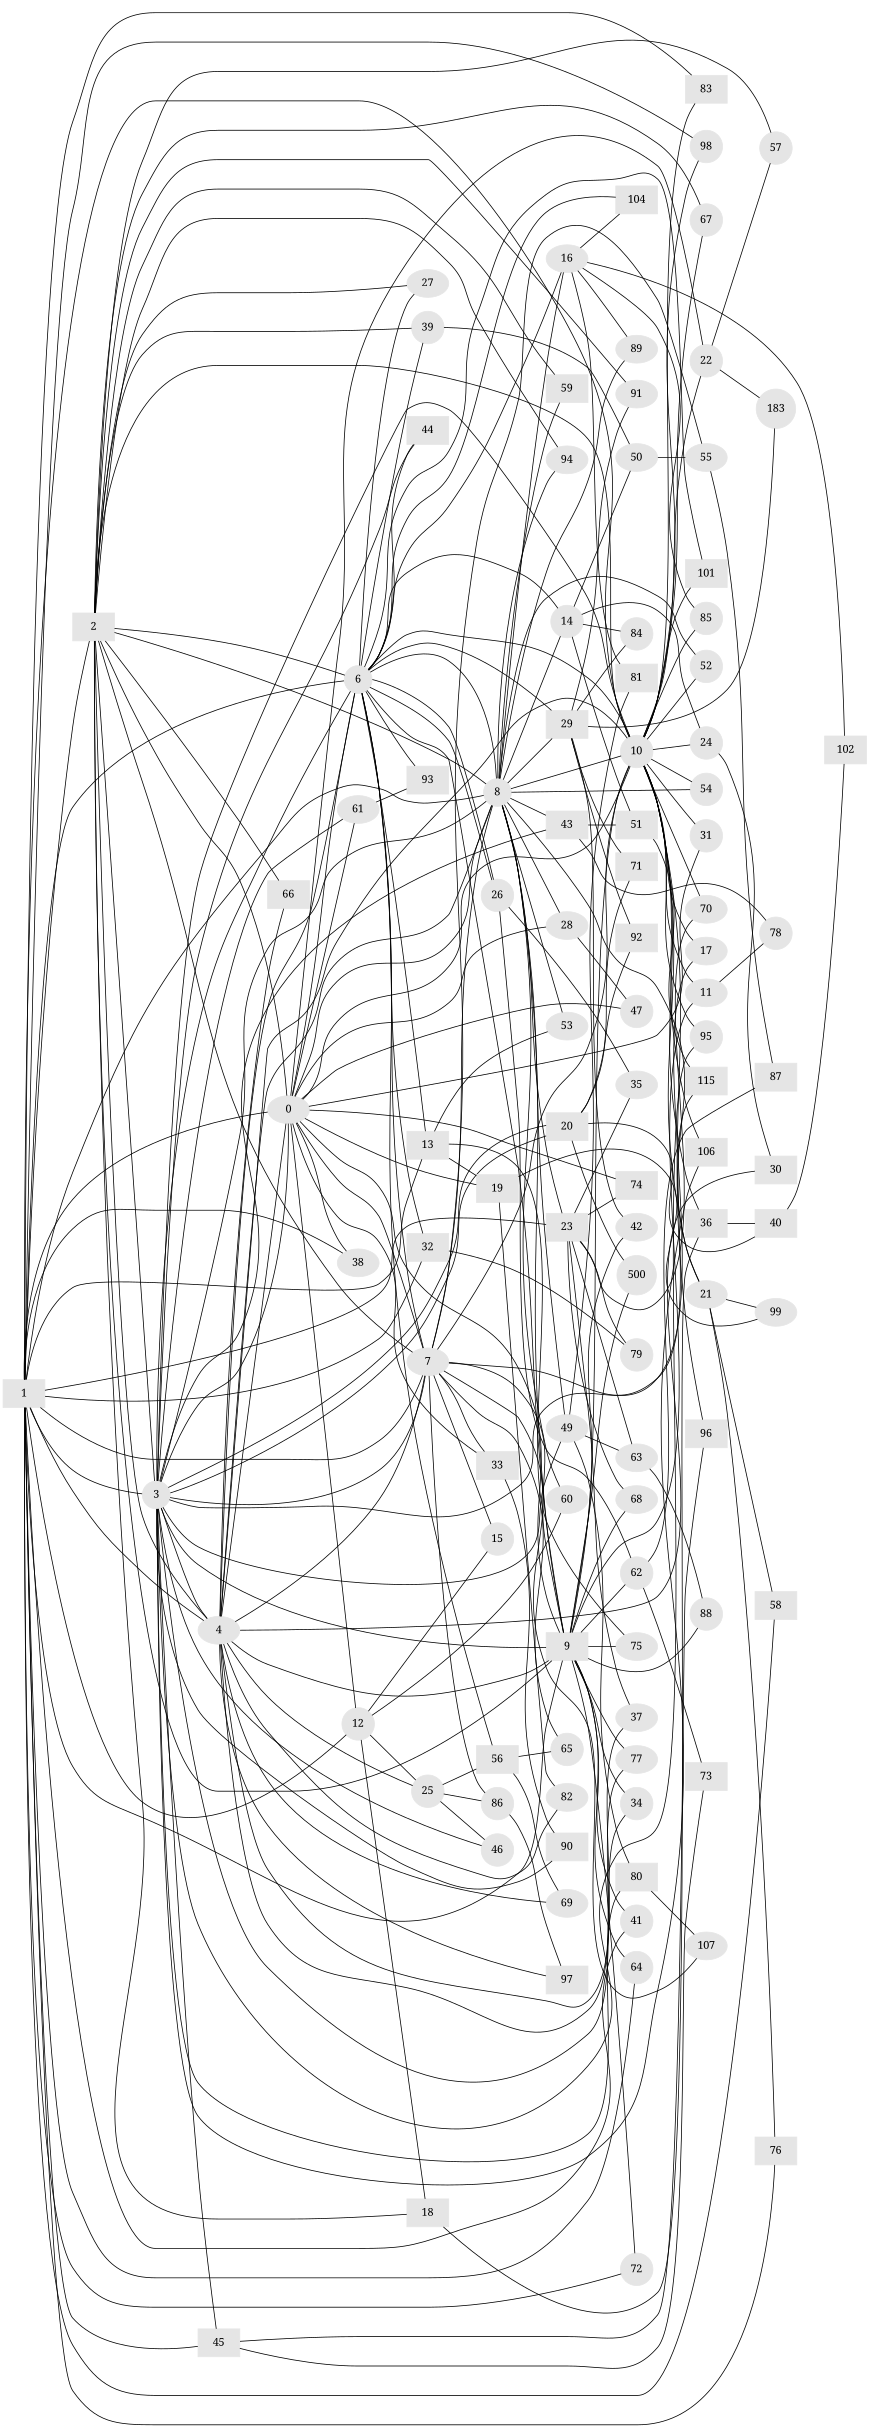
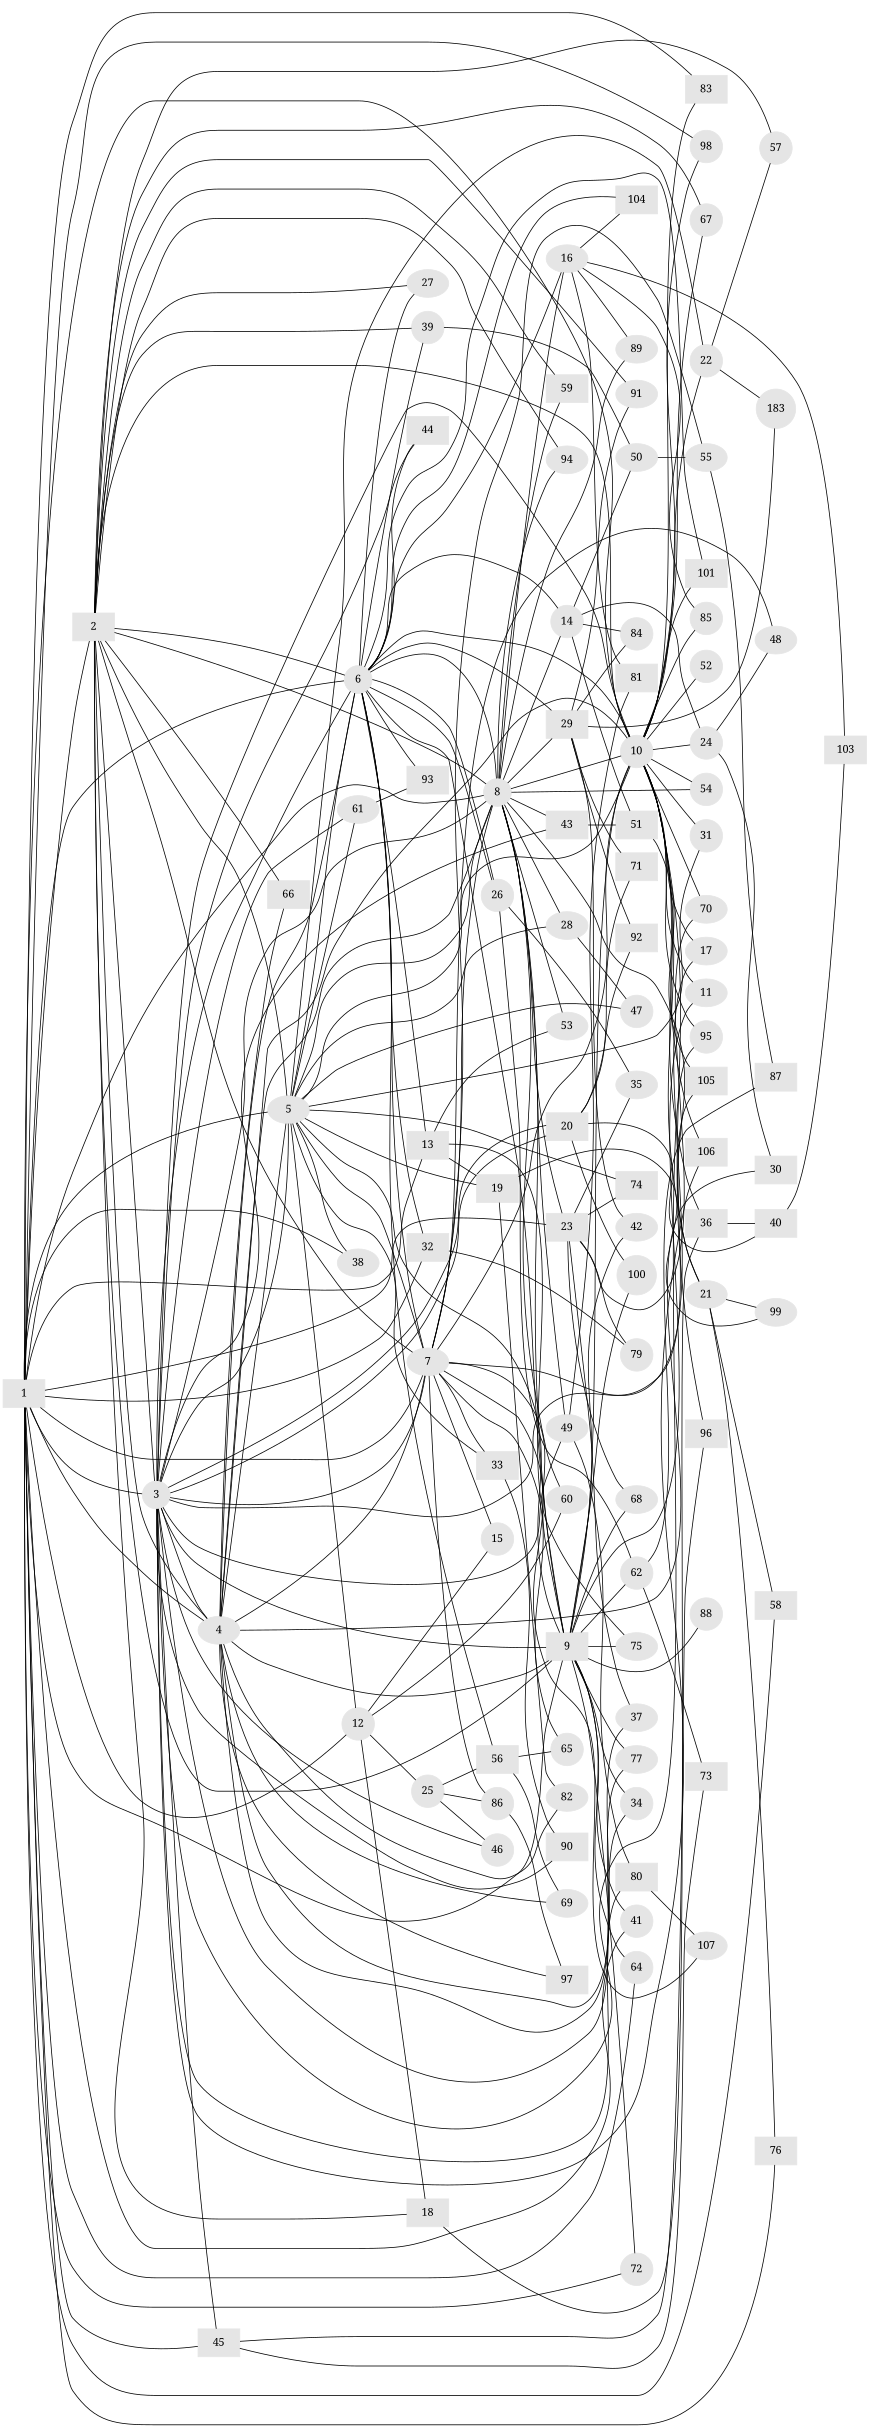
(541, 604) -> none
none -> (776, 640)
(846, 750) -> (846, 750)
(776, 933) -> none
(706, 1081) -> (706, 1081)
(289, 1110) -> (289, 1110)
(637, 1275) -> (637, 1275)
(637, 1458) -> none
(308, 1730) -> none
